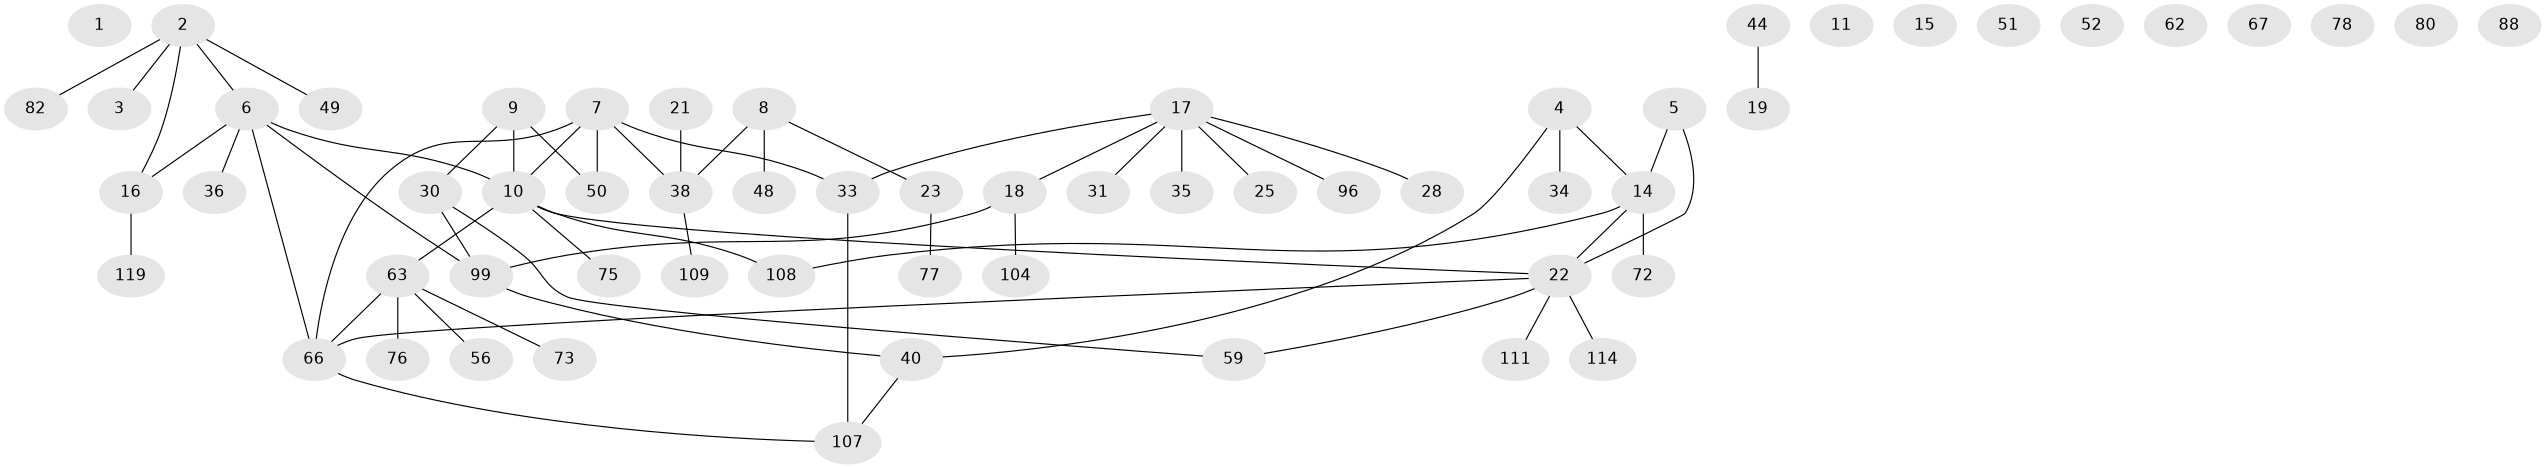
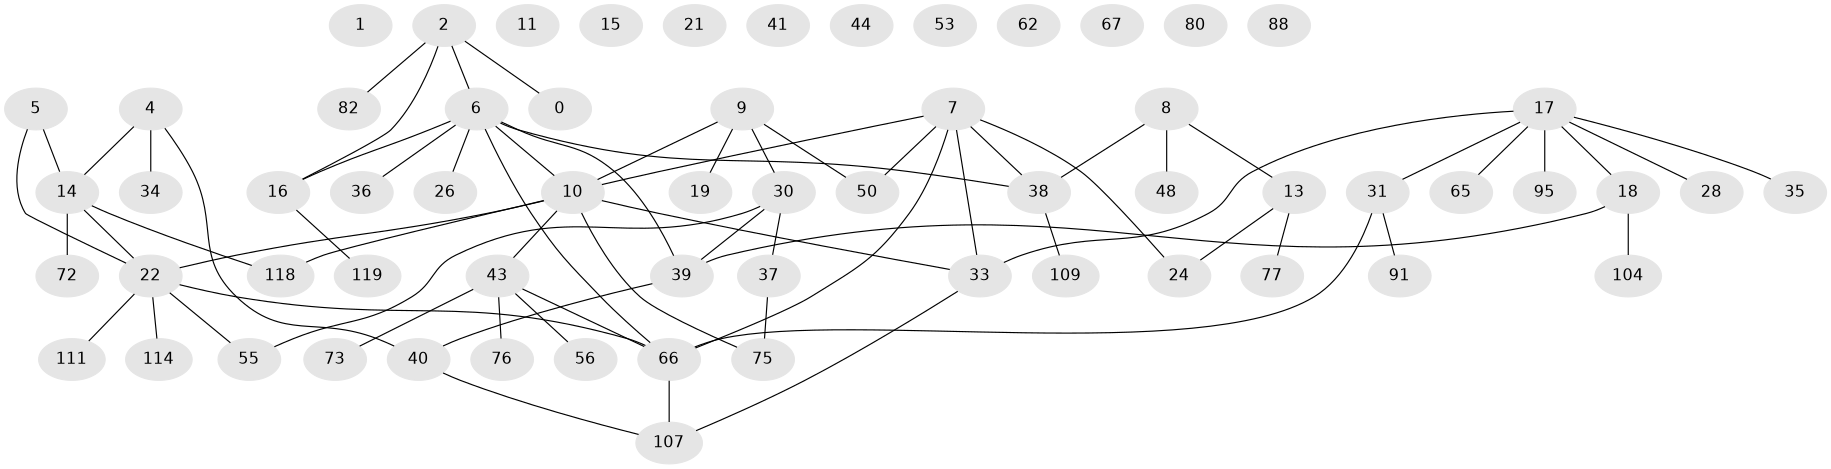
(2009, 26) -> (778, 26)
(2092, 26) -> (945, 26)
(2343, 26) -> none
(1758, 67) -> (721, 151)
(119, 109) -> (560, 109)
(331, 109) -> none
(681, 151) -> (753, 161)
none -> (445, 193)
(931, 193) -> (1294, 193)
(1265, 193) -> (1461, 193)
(1349, 193) -> (1545, 193)
none -> (767, 235)
(398, 276) -> (498, 276)
(481, 276) -> (682, 276)
none -> (769, 276)
(782, 276) -> (281, 276)
none -> (1179, 276)
none -> (1400, 276)
none -> (1058, 333)
(1234, 360) -> (249, 360)
